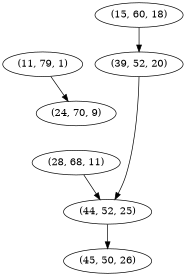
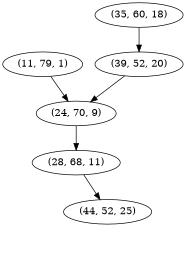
(139, 15) -> (139, 15)
none -> (76, 135)
(134, 136) -> (110, 87)
(108, 261) -> none
